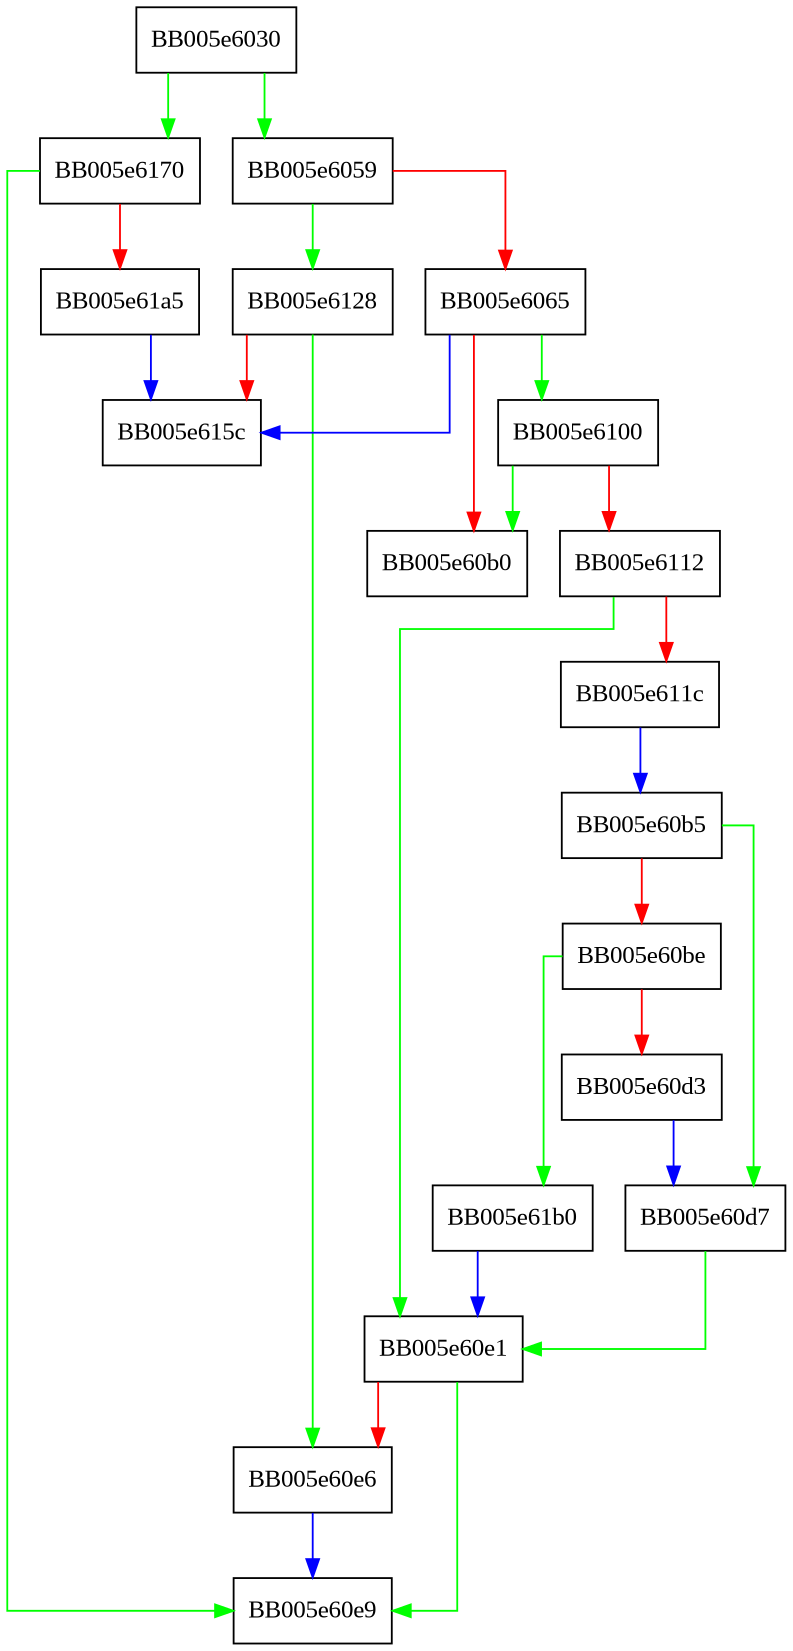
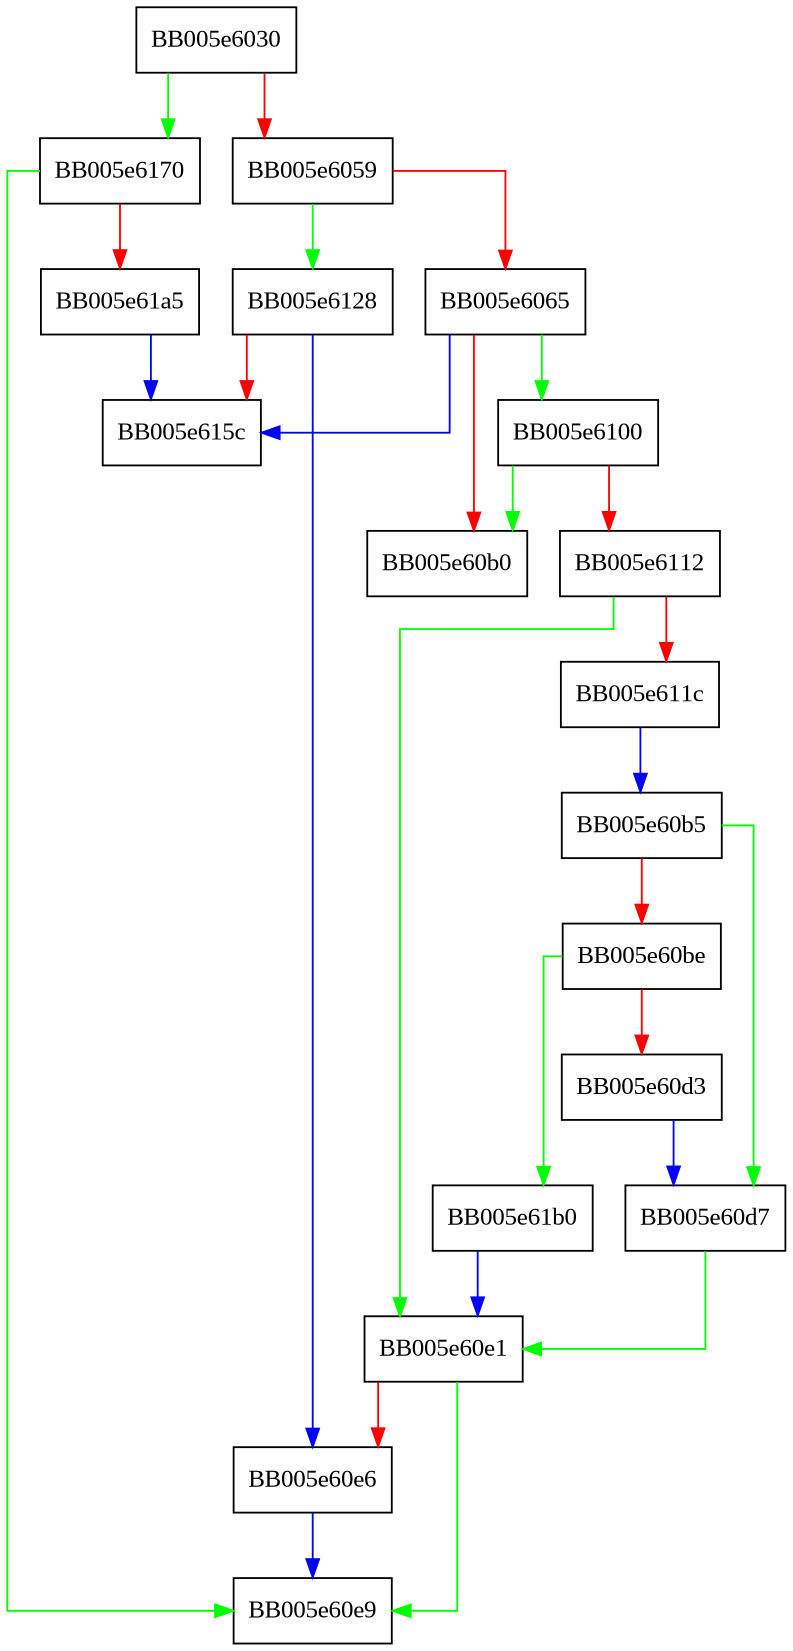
(265, 96) -> (265, 96)
(313, 882) -> (313, 882)
